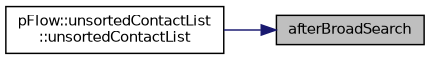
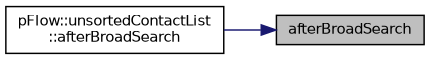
(115, 30) -> (115, 30)
